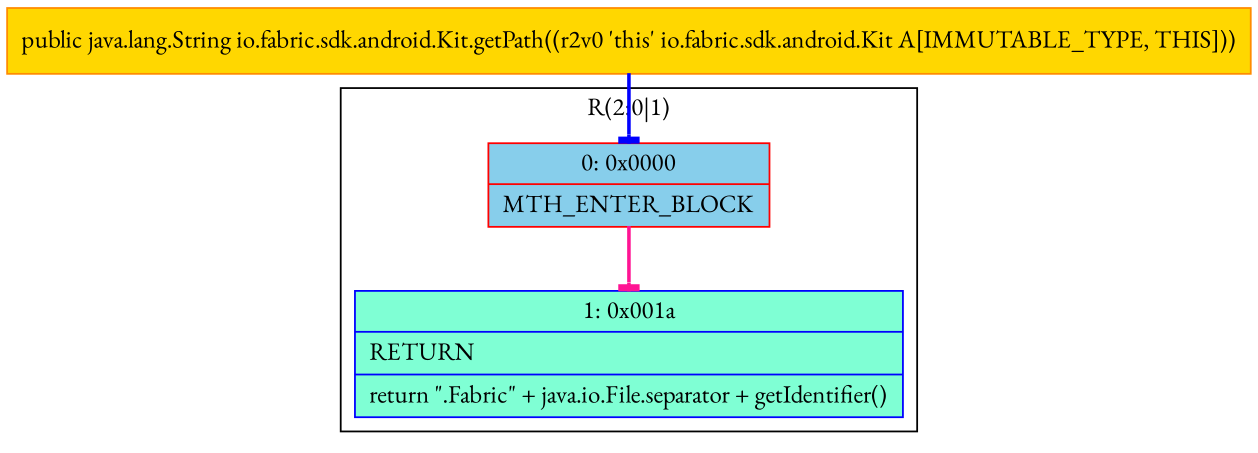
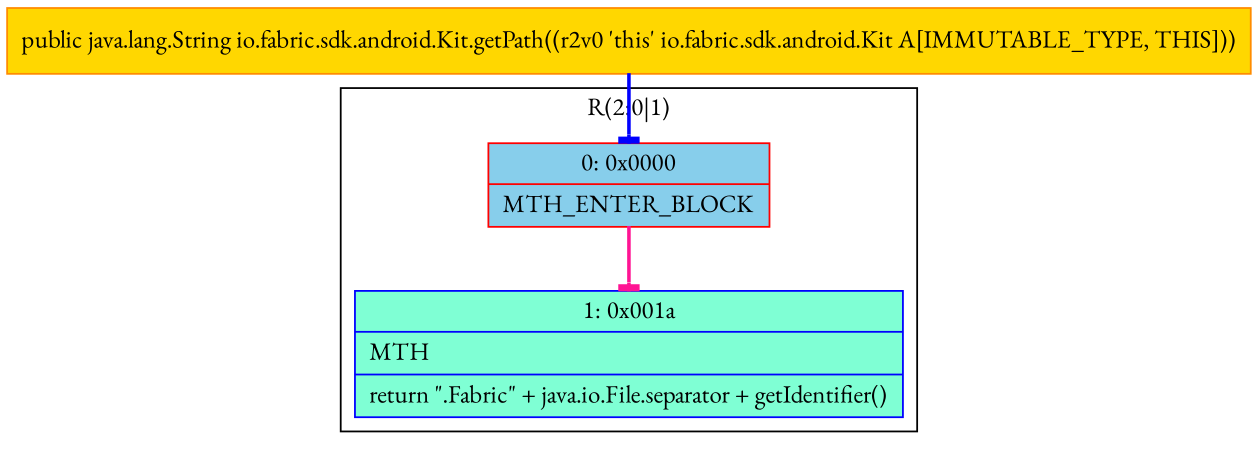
(423, 352) -> (399, 352)
